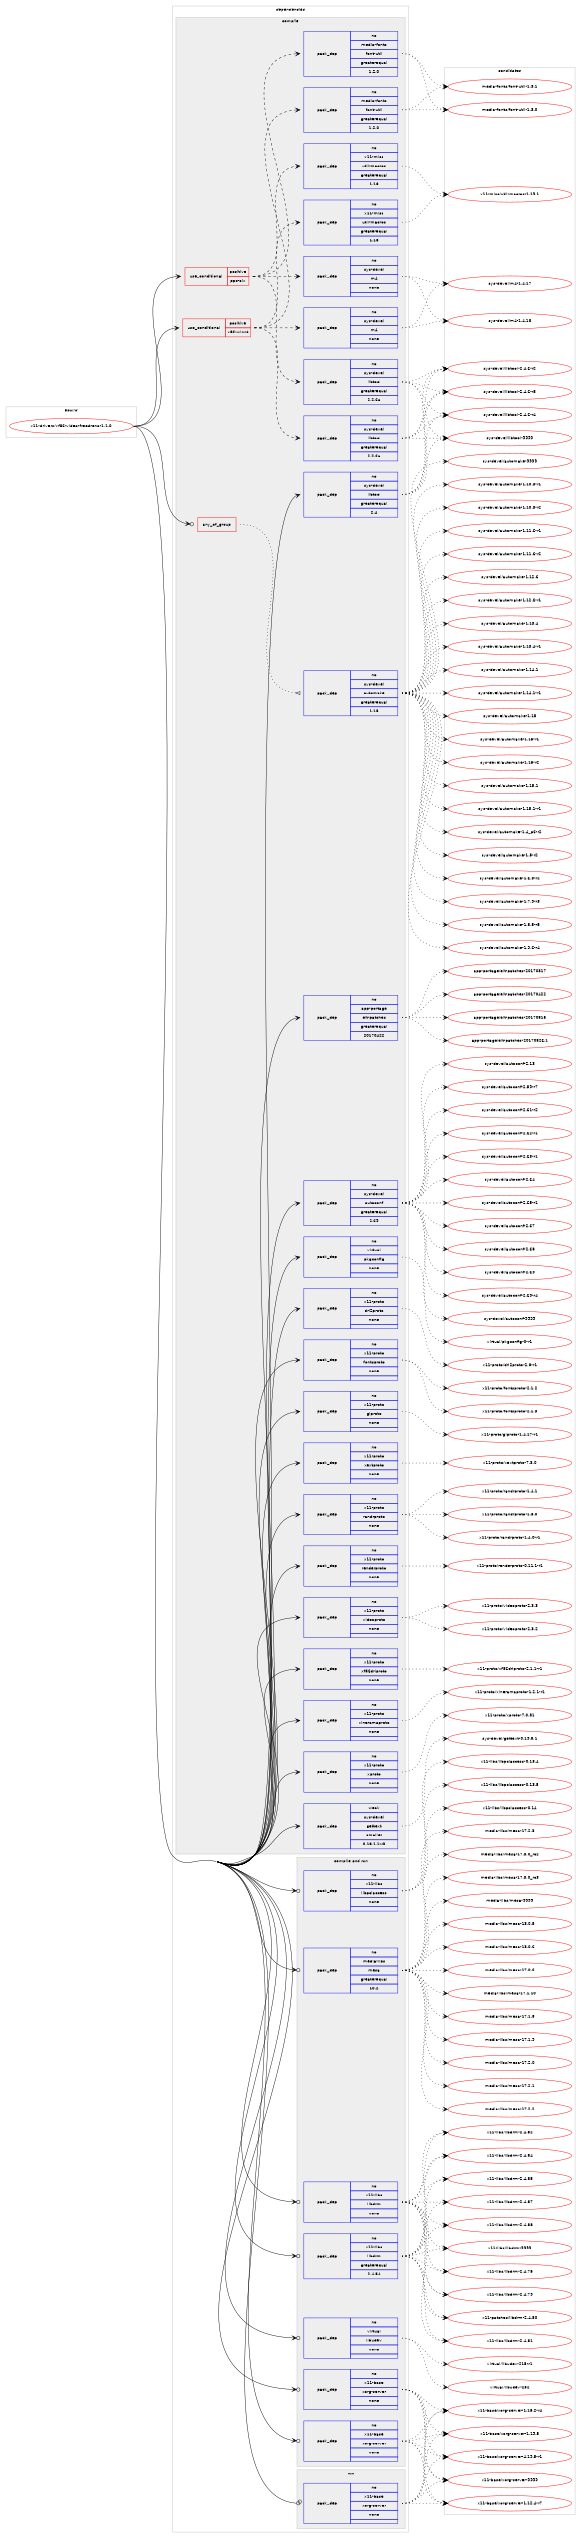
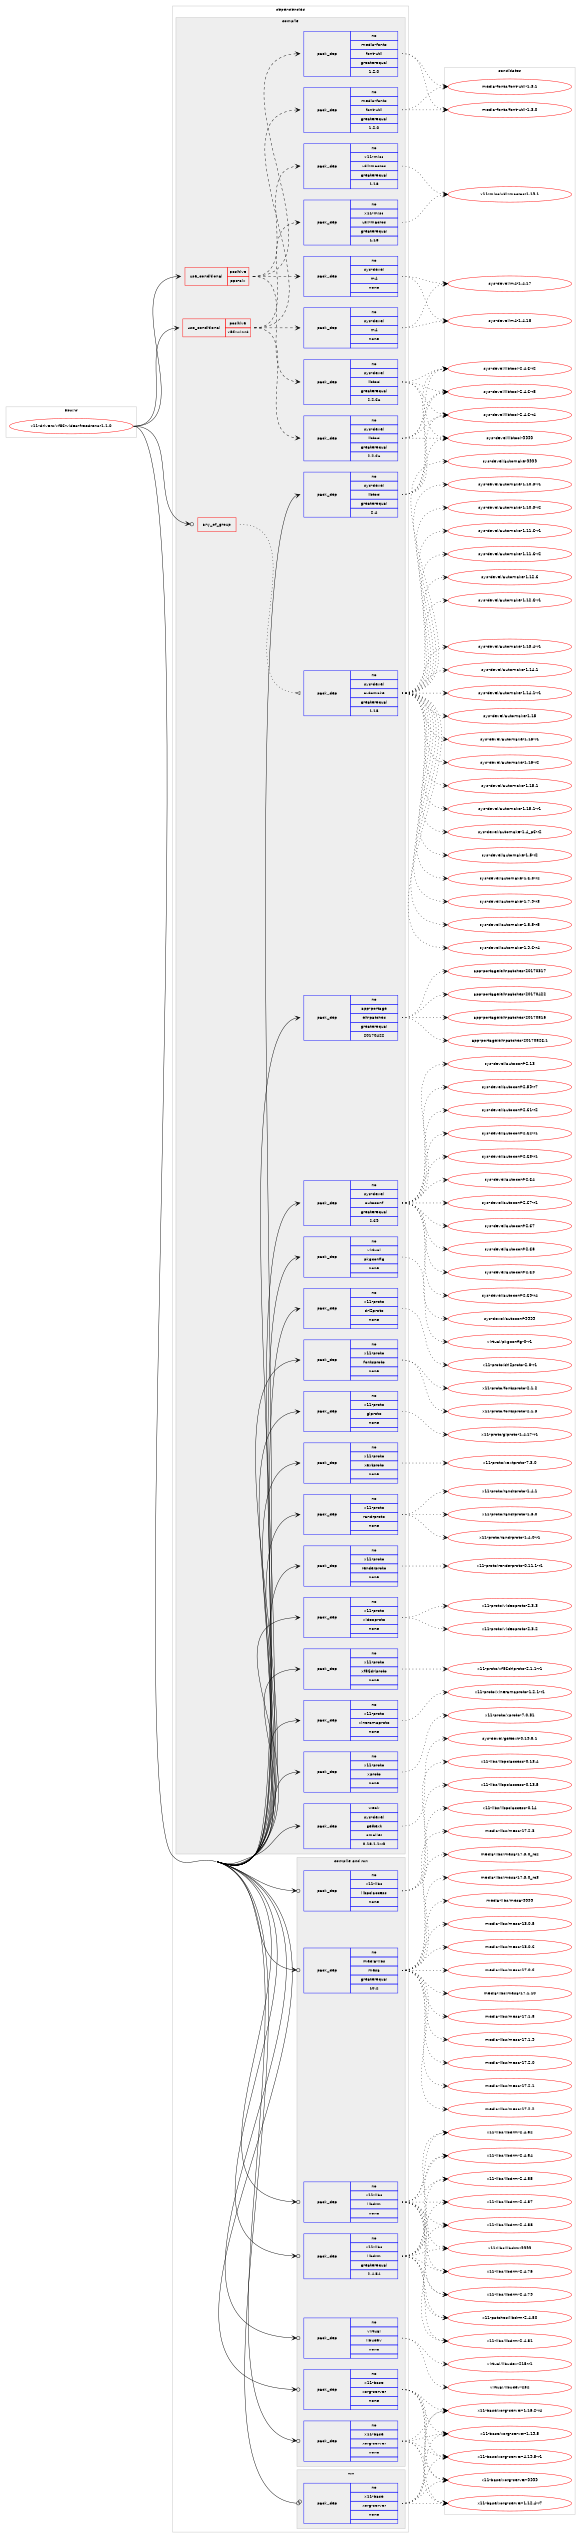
(510, 624) -> none
(510, 1203) -> (510, 1203)
